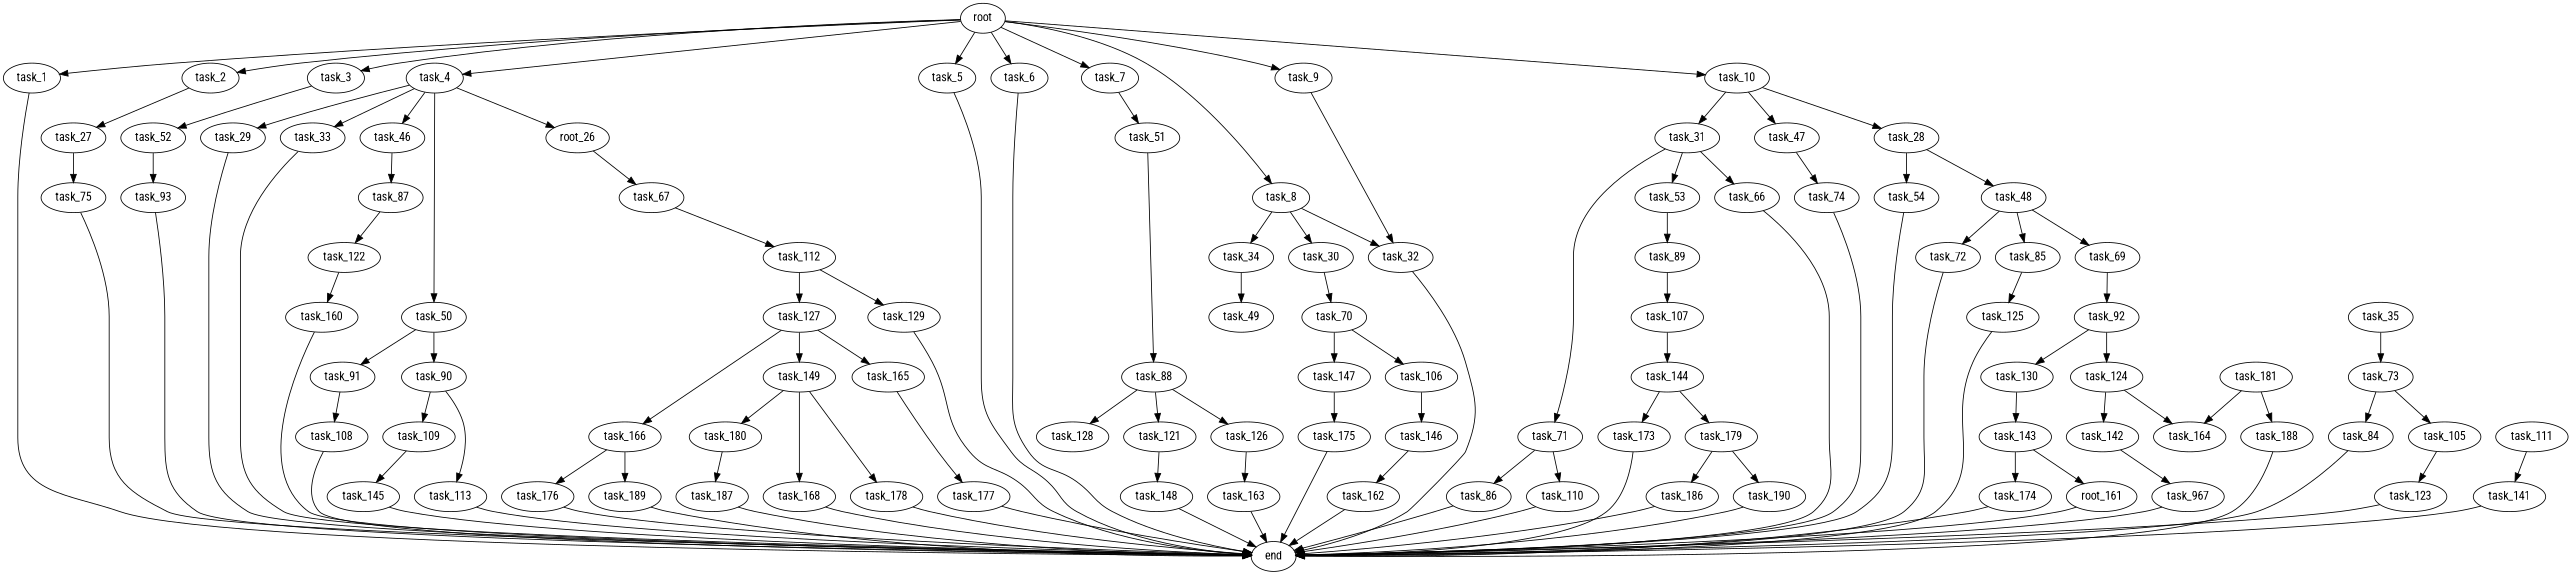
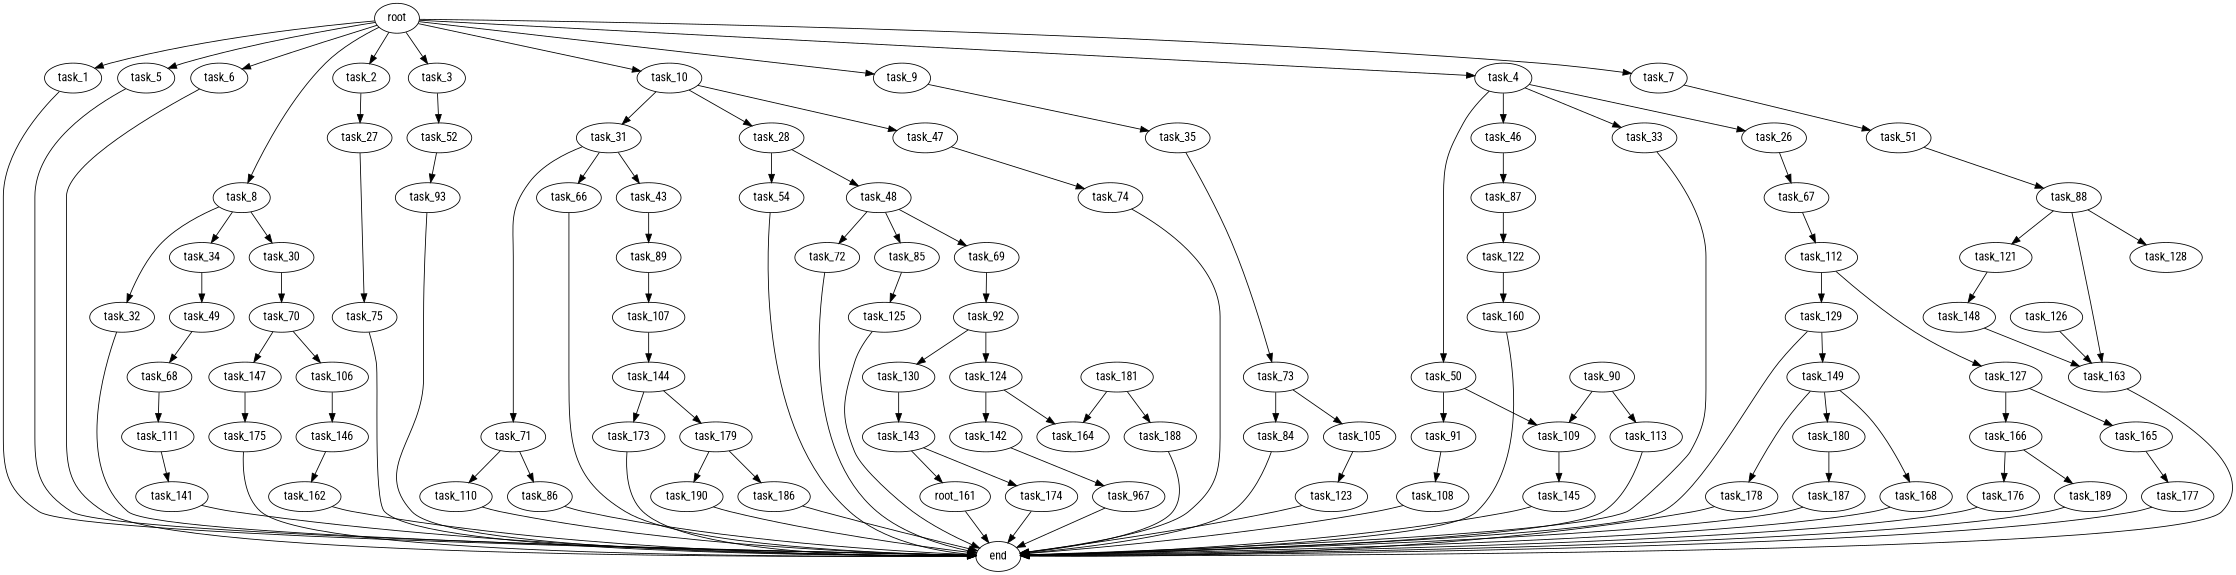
(233, 138) -> none
(578, 138) -> (1774, 138)
(1350, 164) -> (1034, 107)
(1667, 198) -> (649, 198)
(434, 343) -> (1497, 405)
(799, 343) -> (1822, 343)
none -> (159, 377)
(1196, 404) -> (2087, 283)
(1214, 526) -> (2028, 346)
